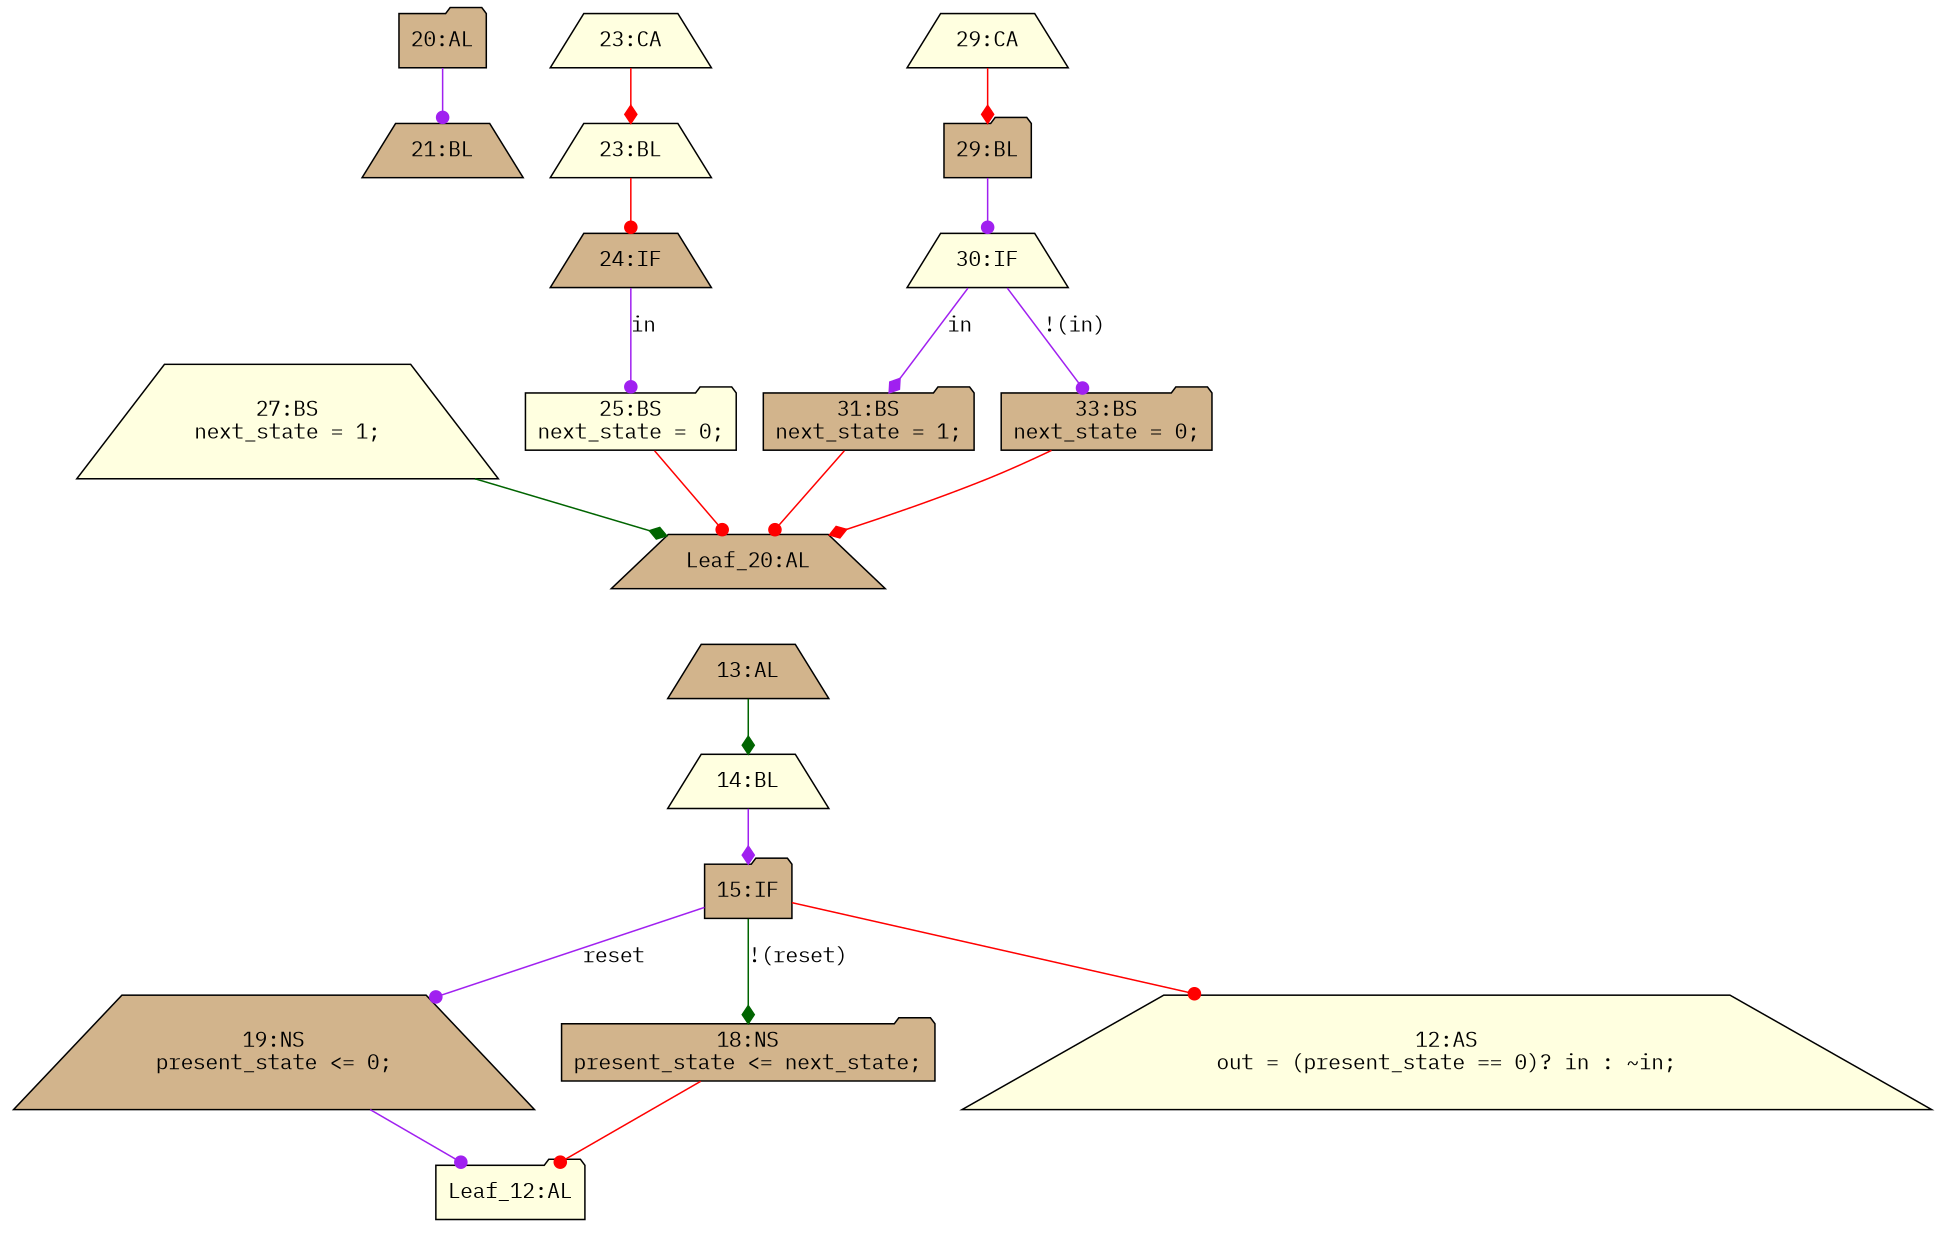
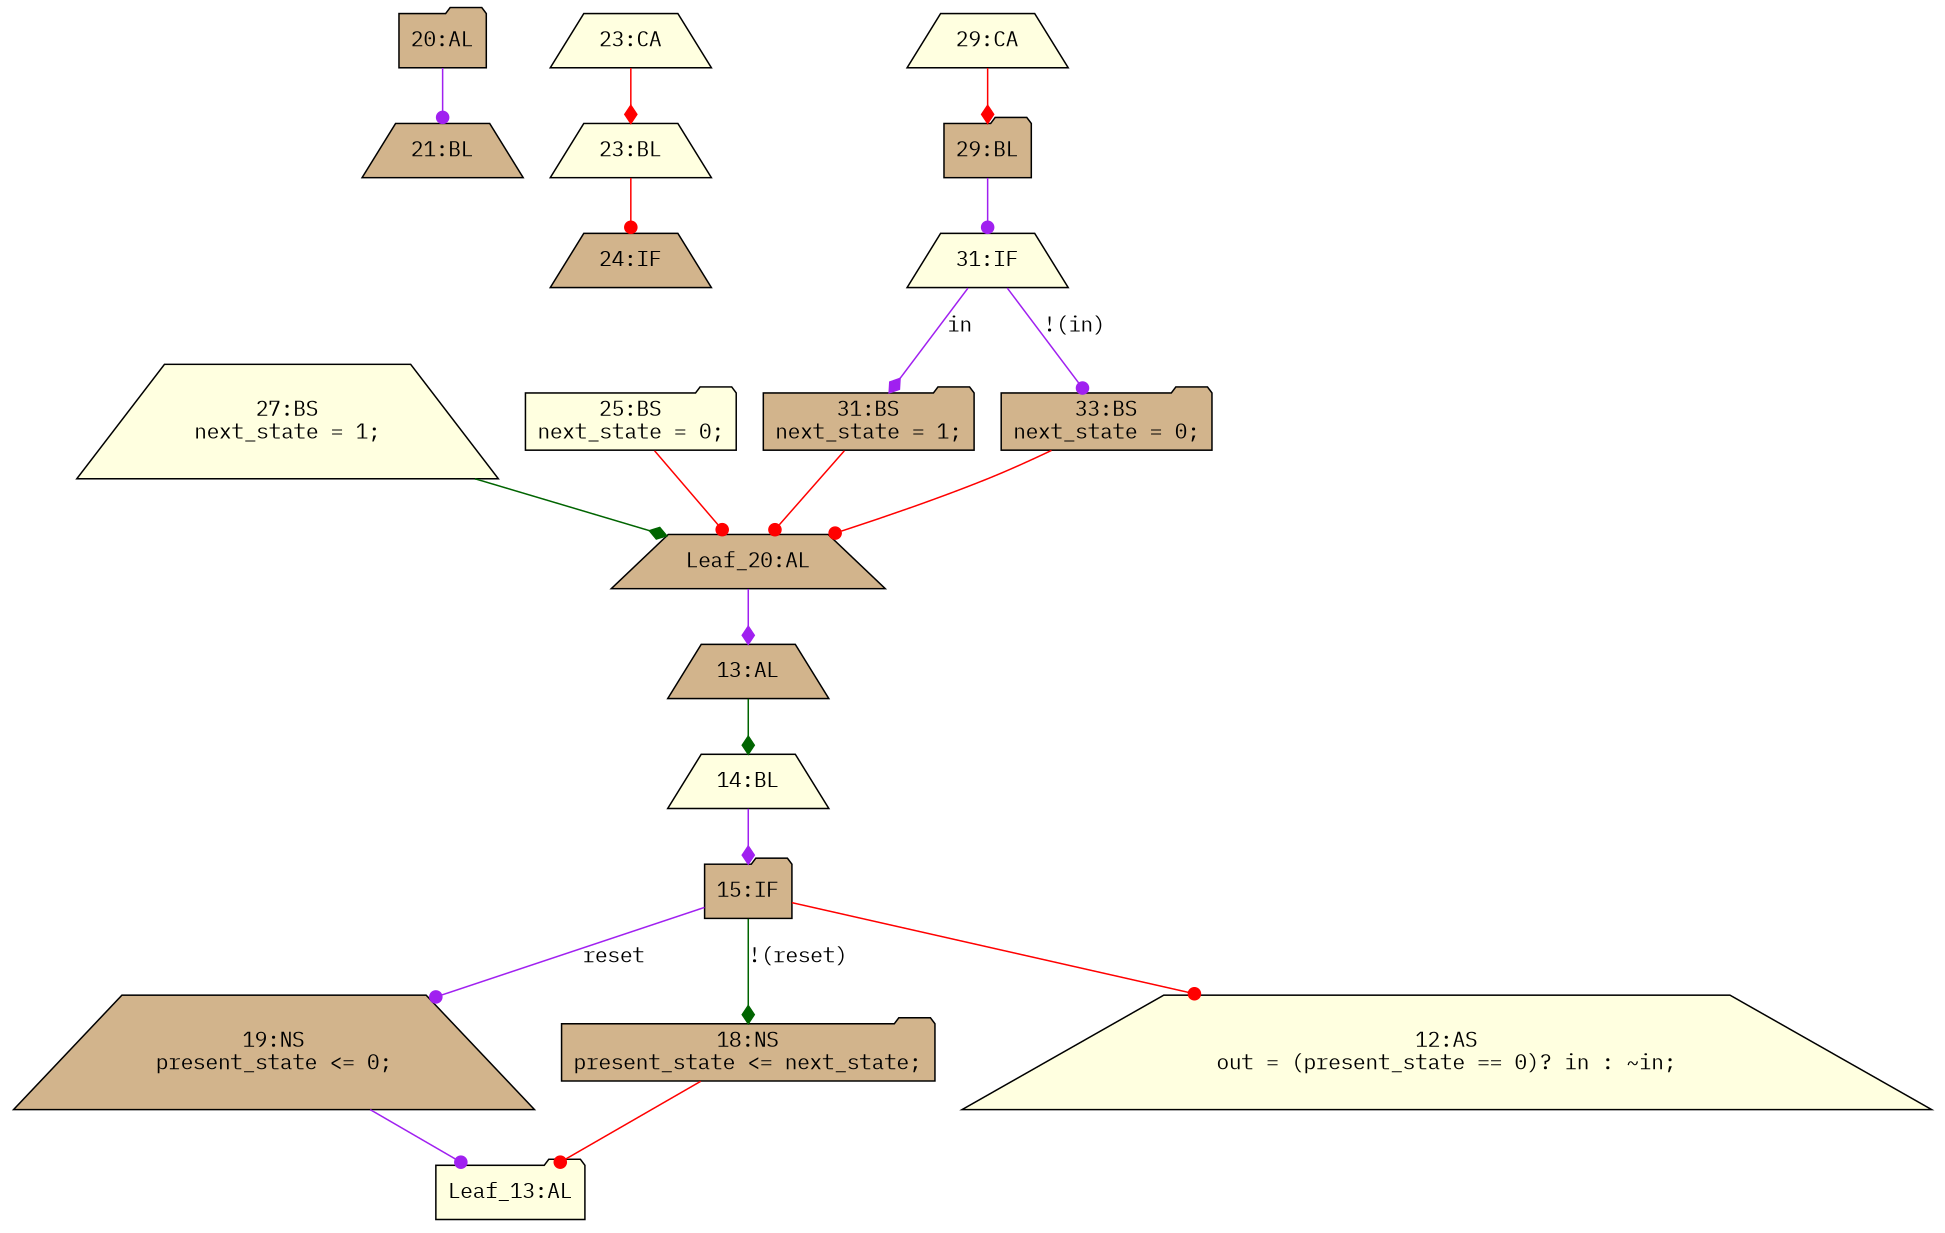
(988, 260) -> (988, 260)
(631, 334) -> none
(948, 494) -> (948, 494)
none -> (748, 608)
(510, 1192) -> (510, 1192)
